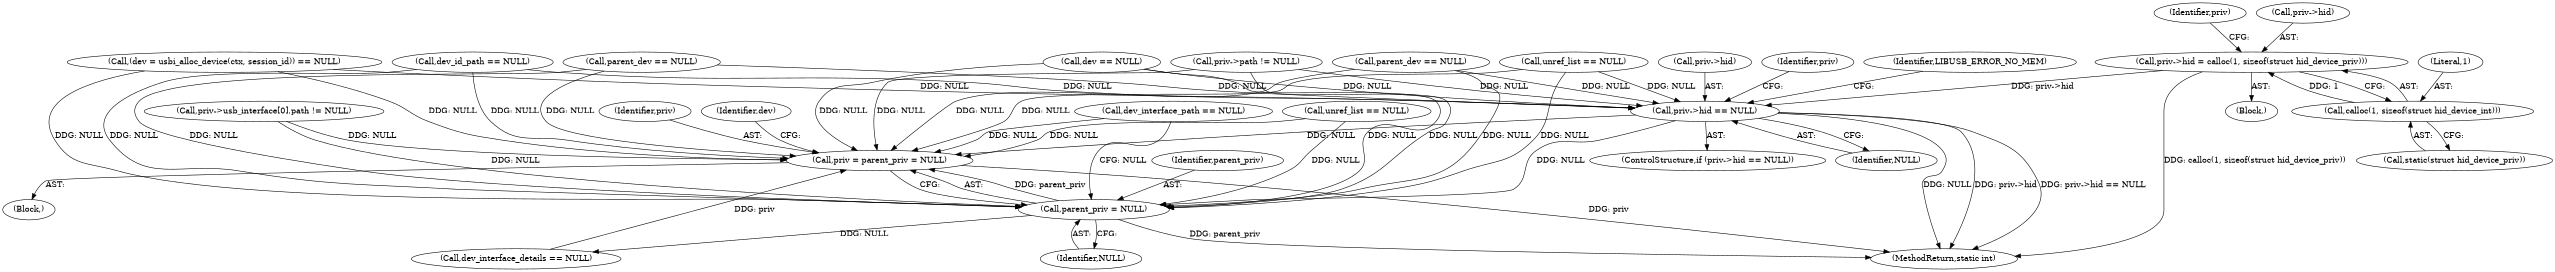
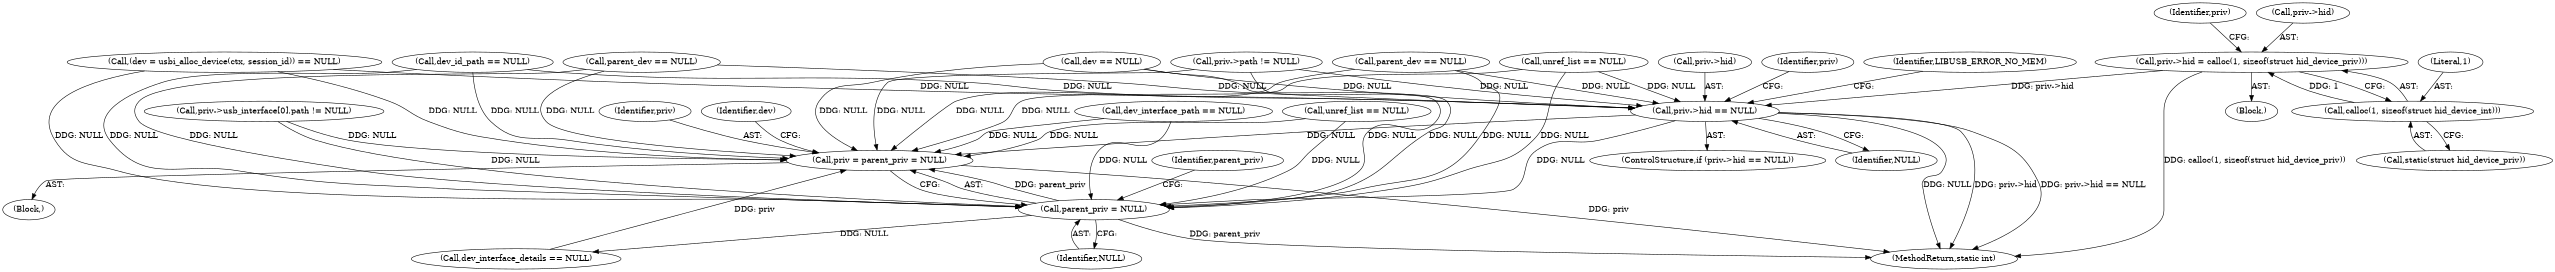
(1123, 161) -> (1123, 161)
(1174, 185) -> (1174, 185)
